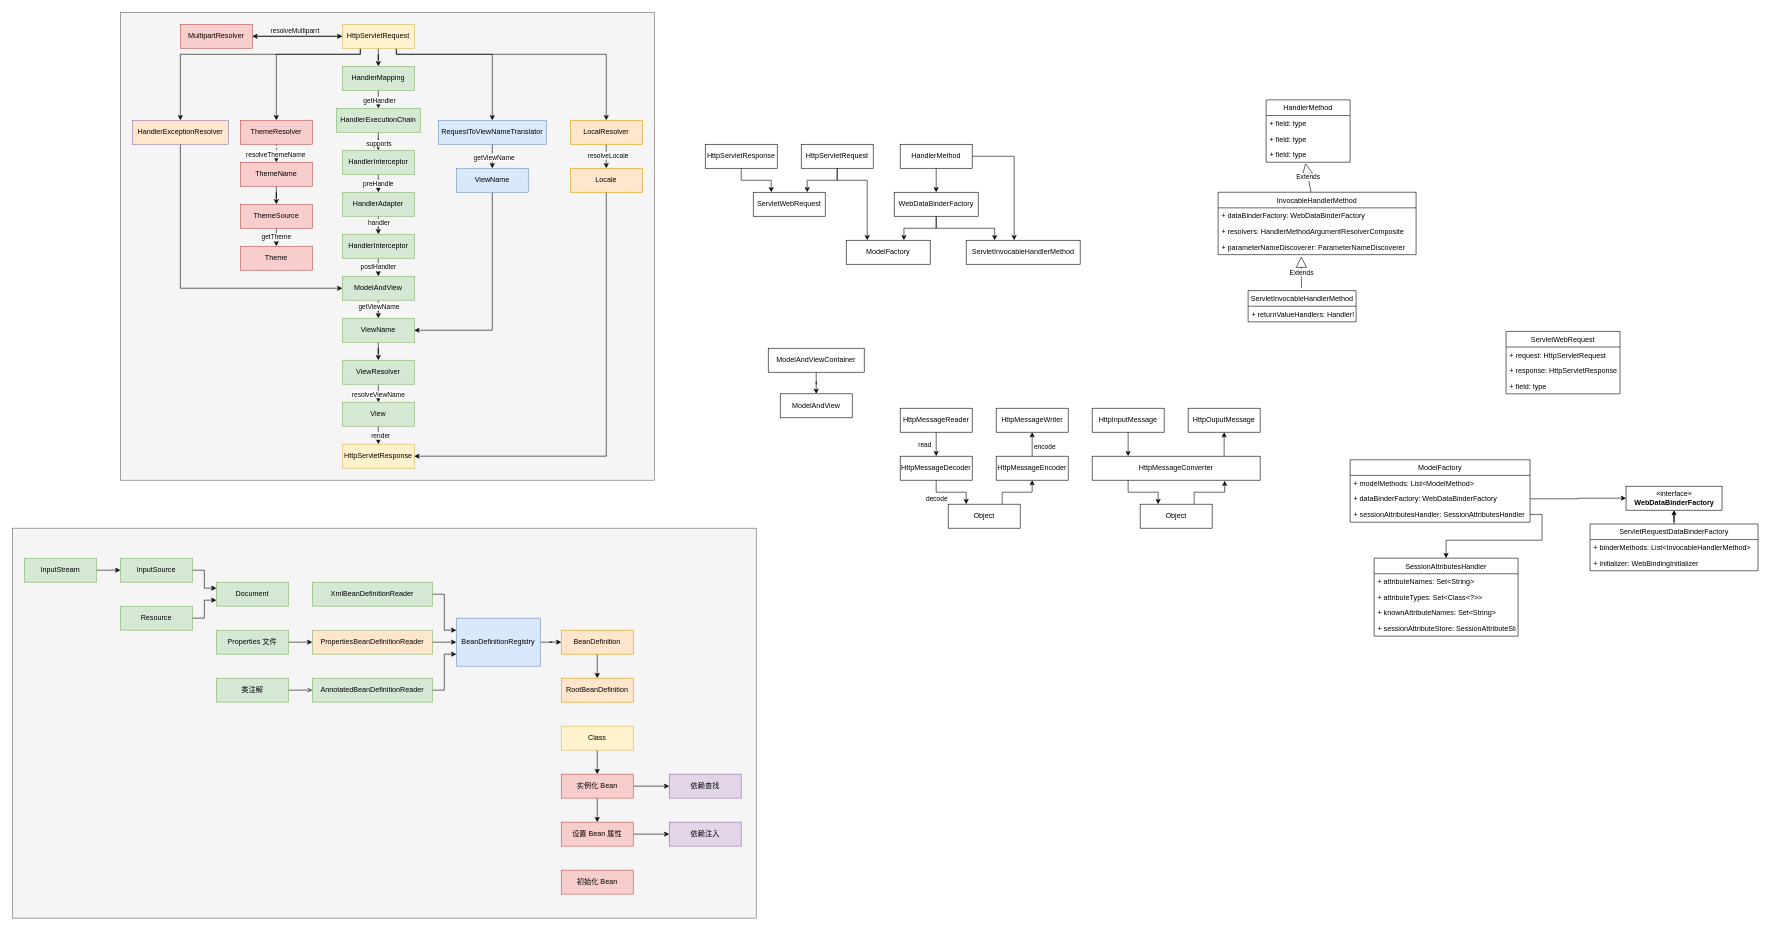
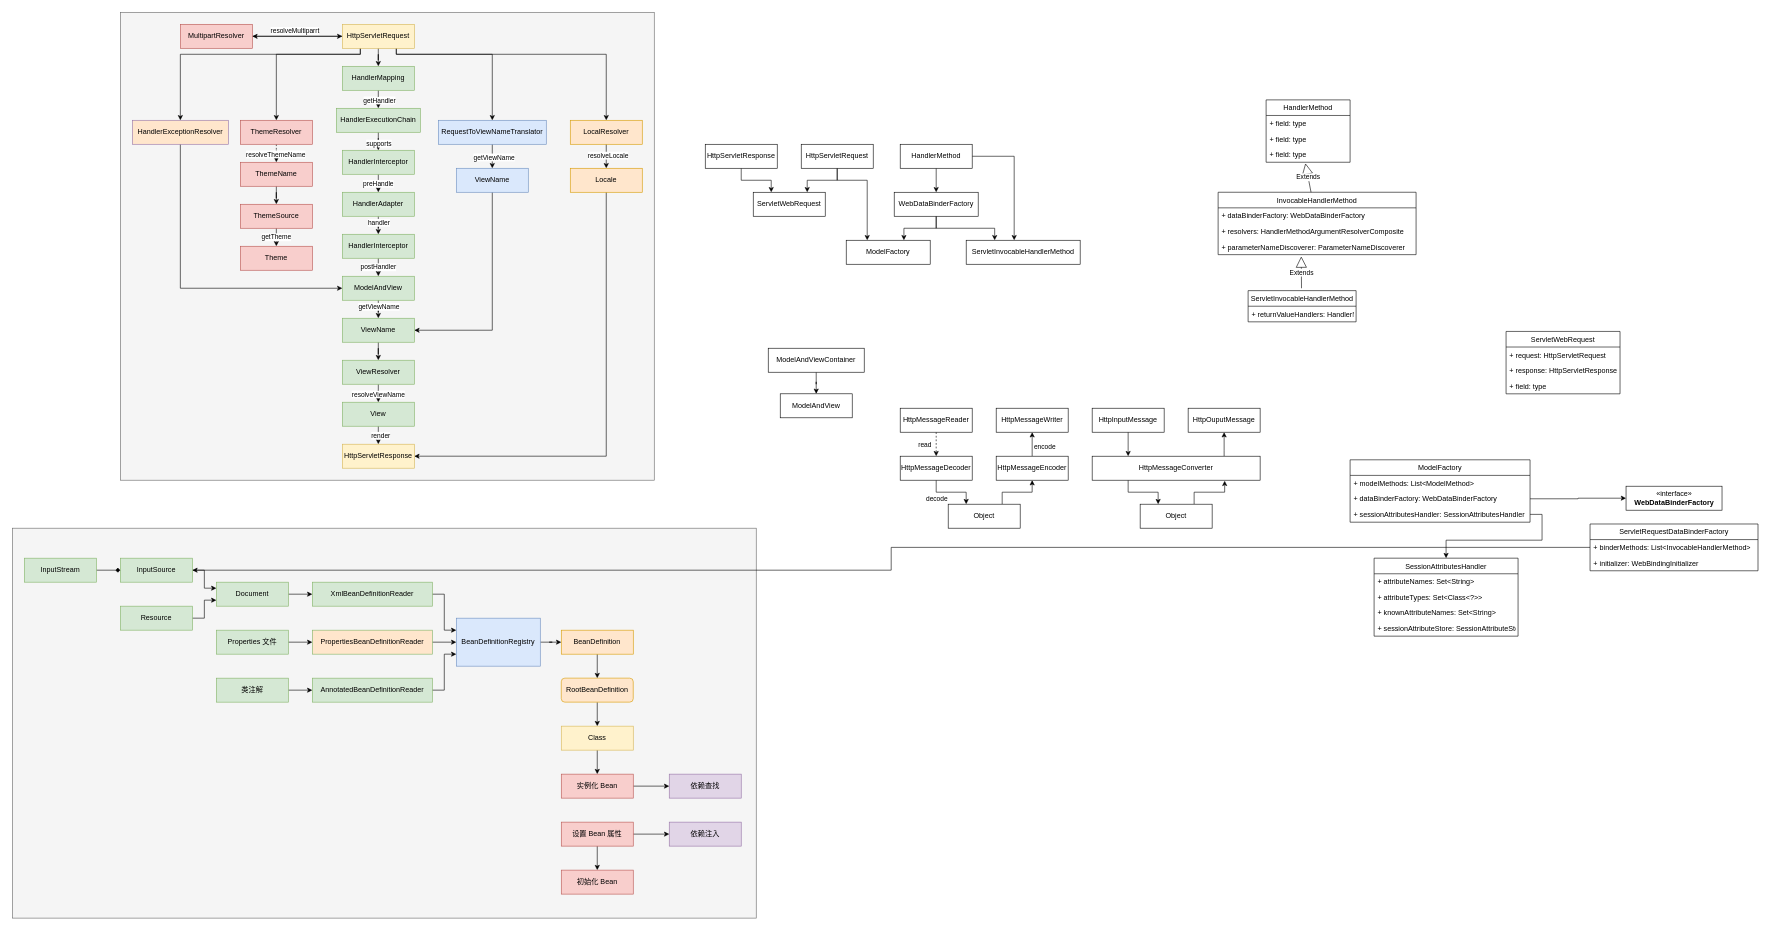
(936, 441) -> (936, 441)
(1674, 516) -> (891, 552)
(114, 570) -> (114, 570)
none -> (306, 594)
(308, 690) -> (306, 690)
(597, 690) -> (597, 690)
none -> (597, 720)
(597, 816) -> none
none -> (597, 864)
